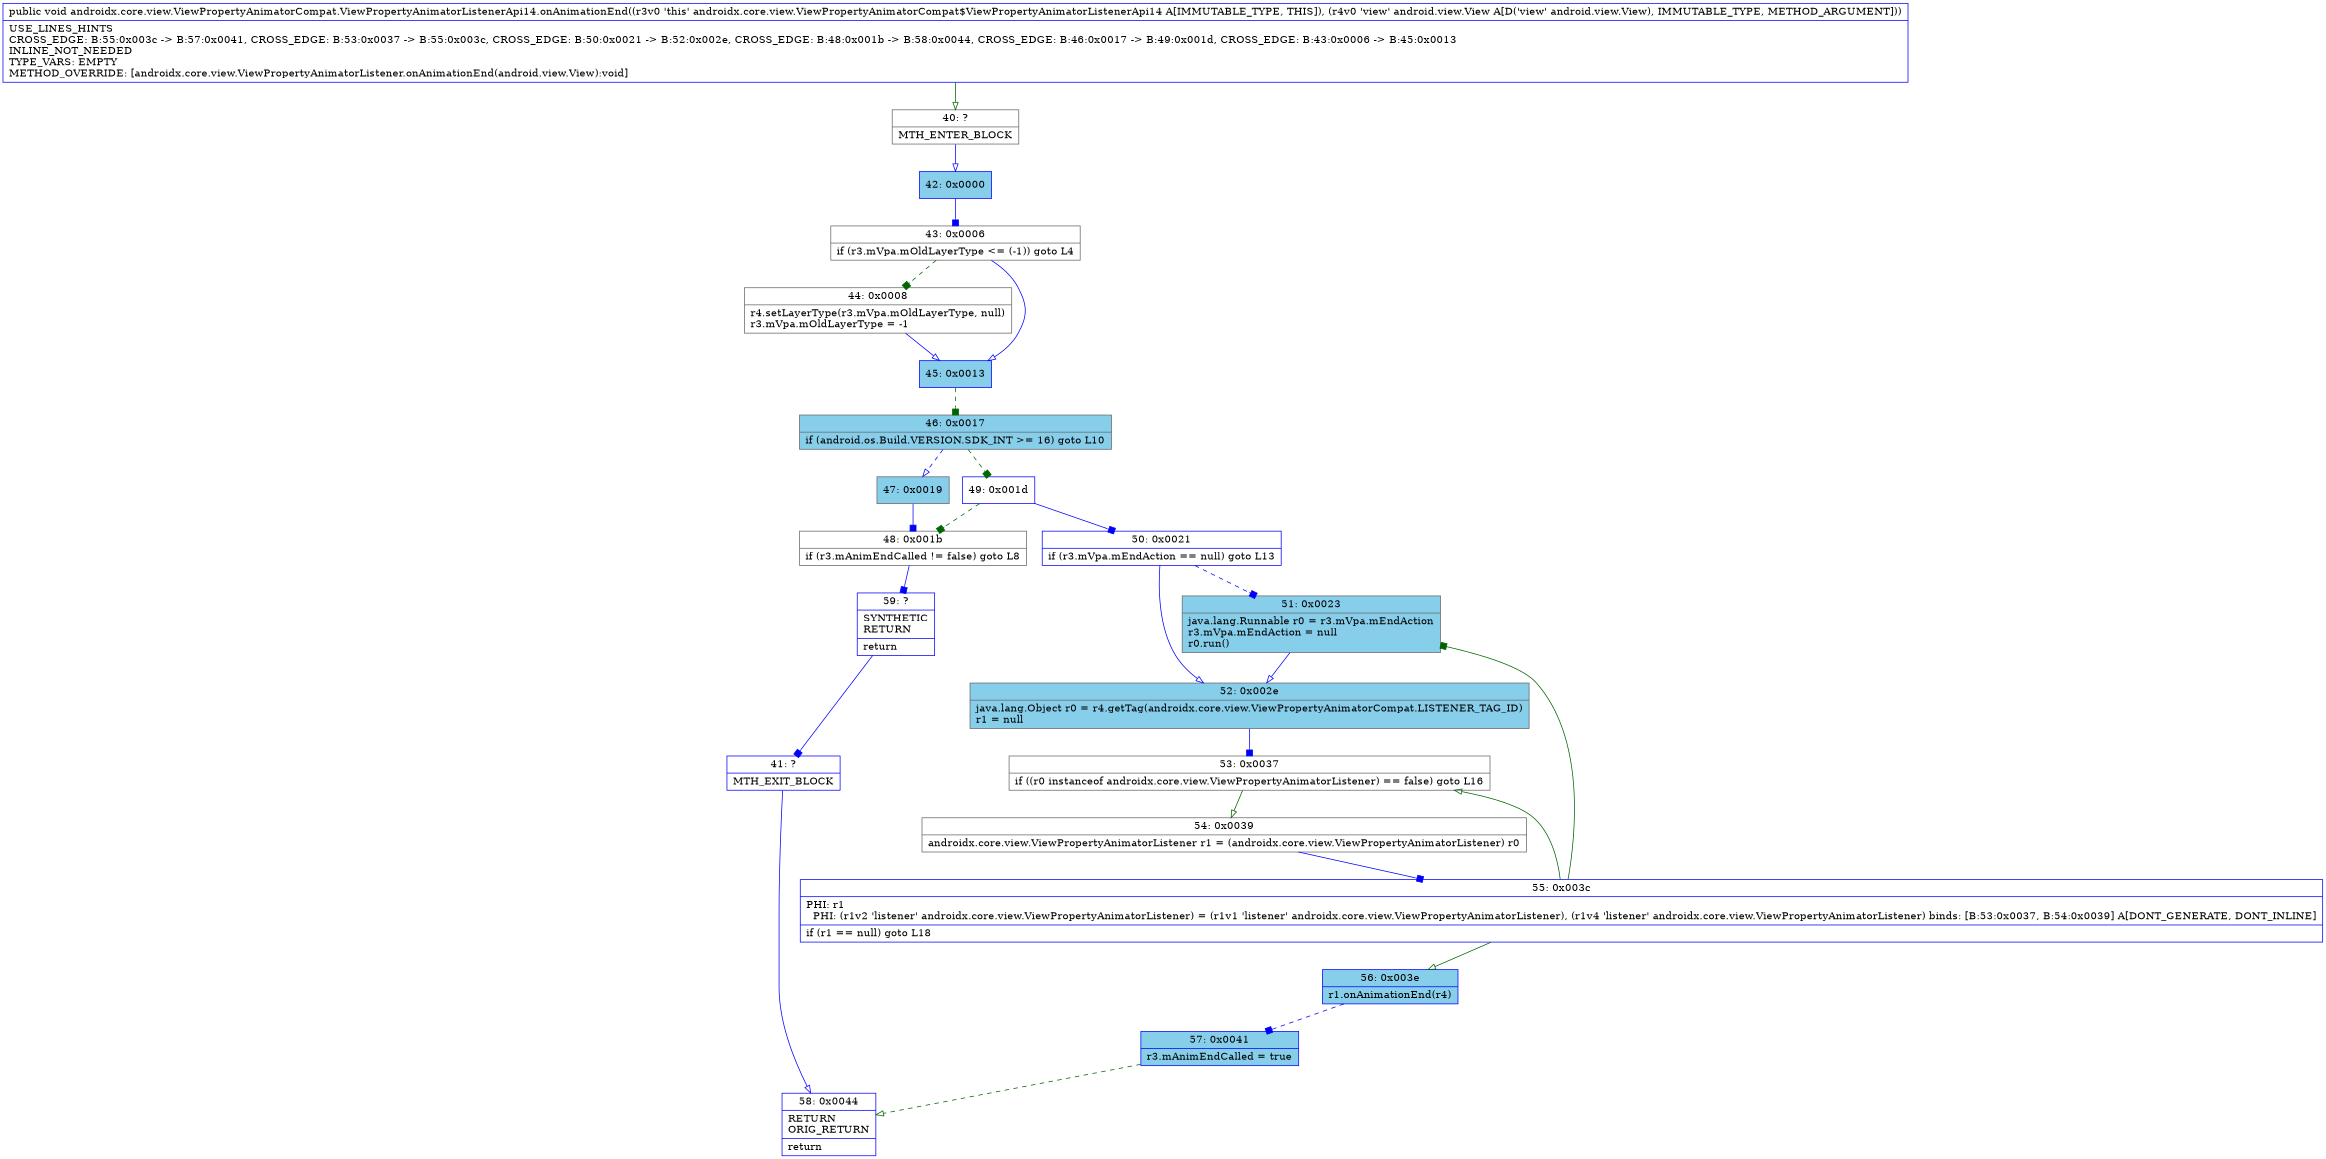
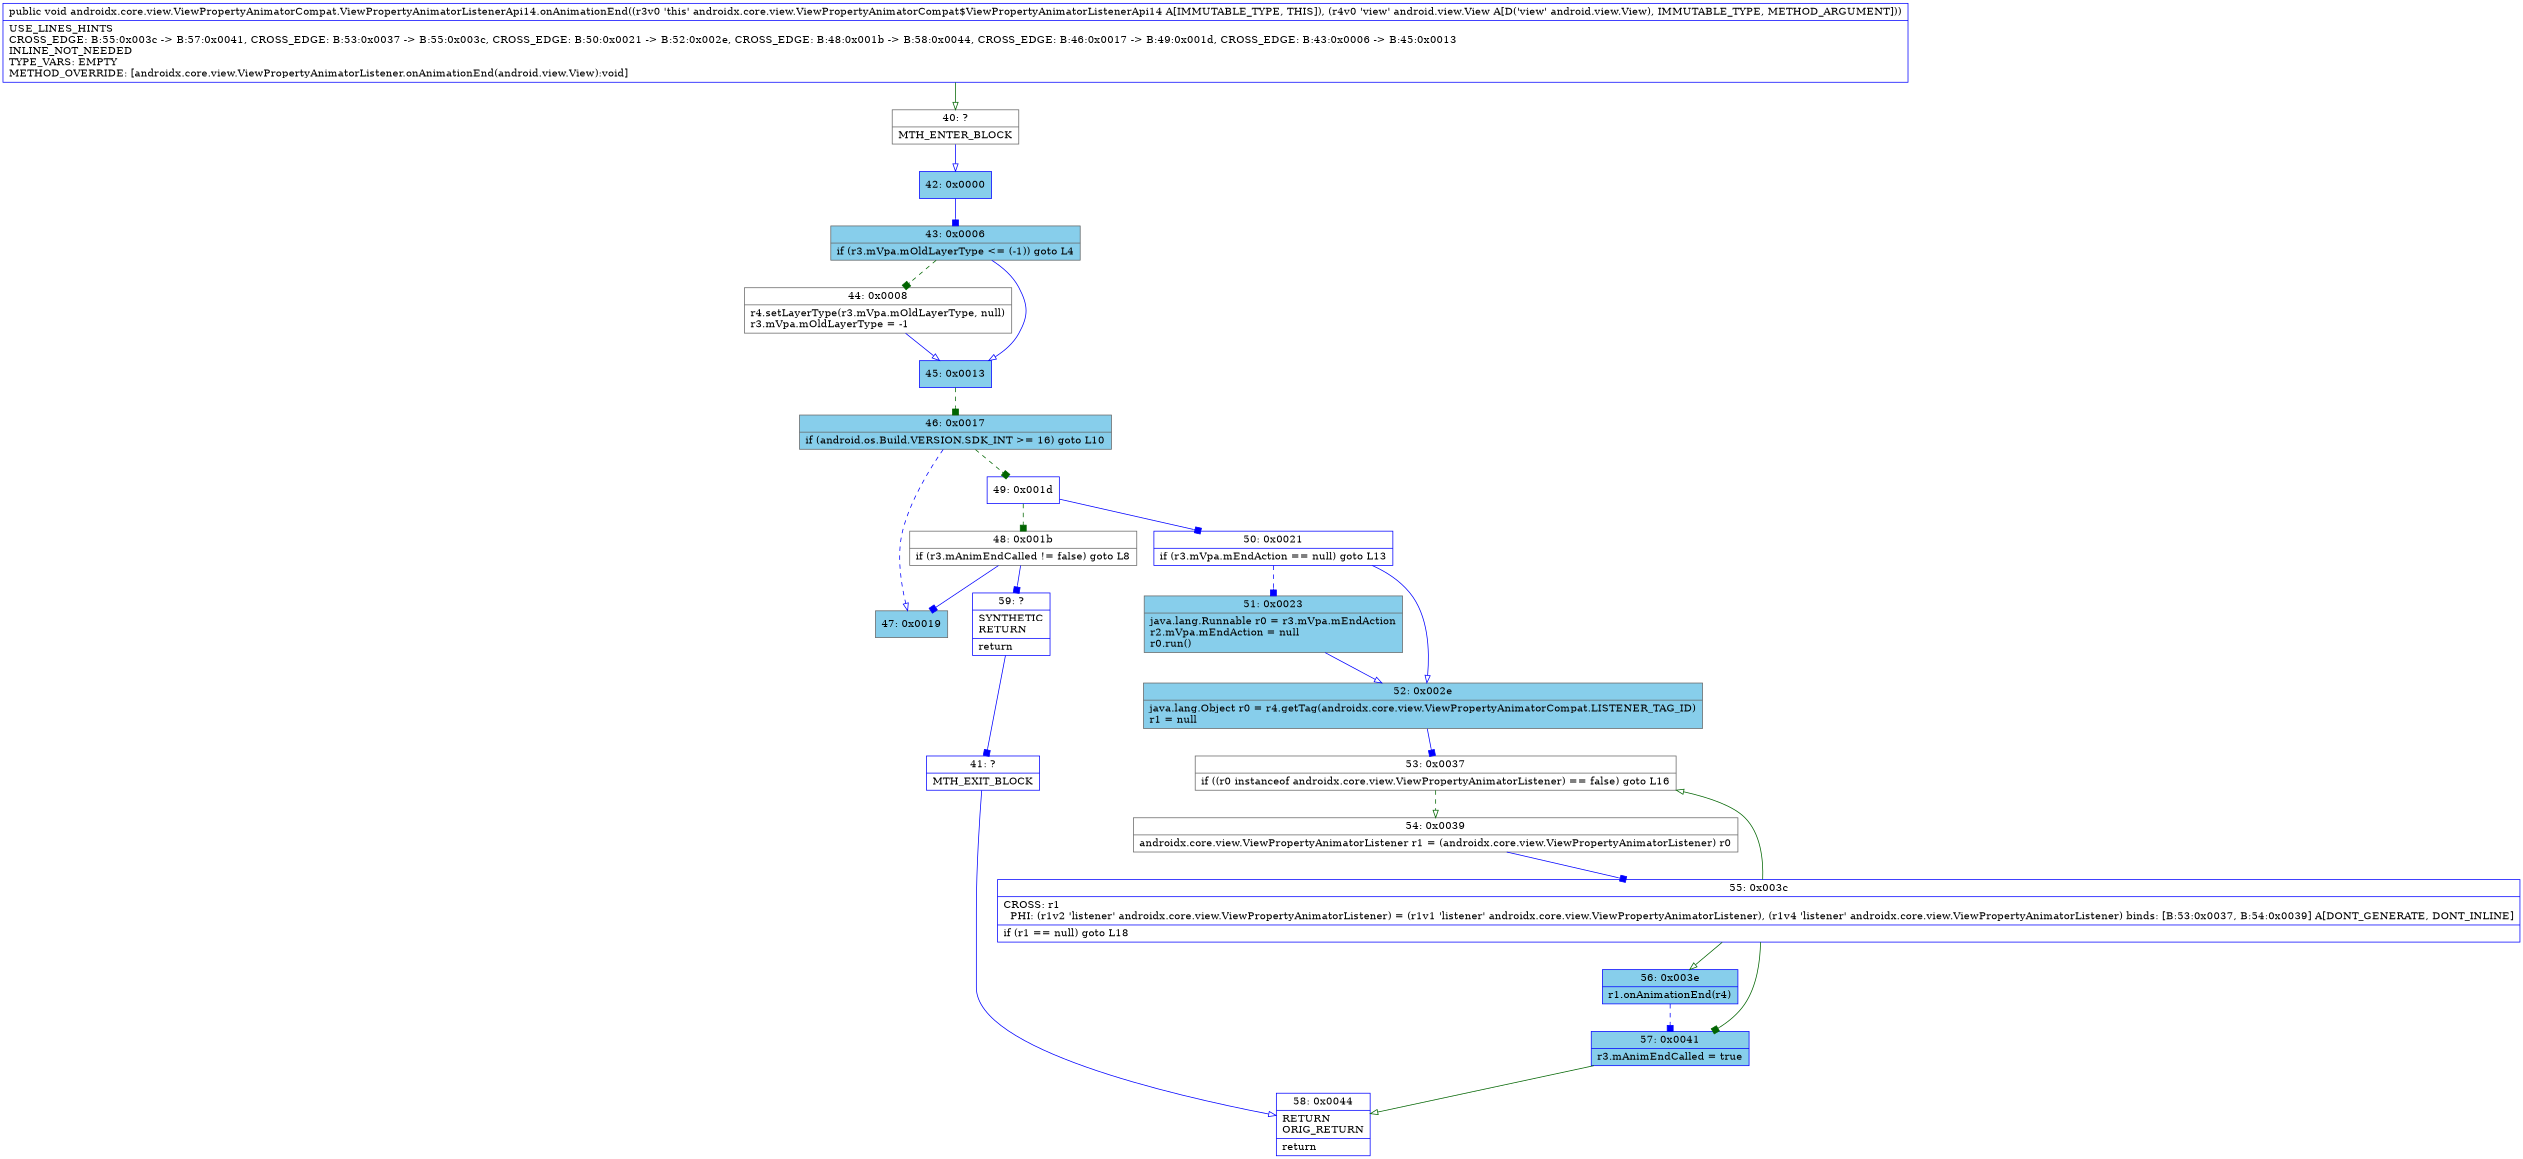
(955, 243) -> (955, 243)
(913, 514) -> (968, 586)
(1263, 632) -> (1225, 632)
(1563, 730) -> (1752, 991)
(1238, 801) -> (1436, 800)
(827, 905) -> (1034, 905)
(1012, 1089) -> (1486, 1089)
